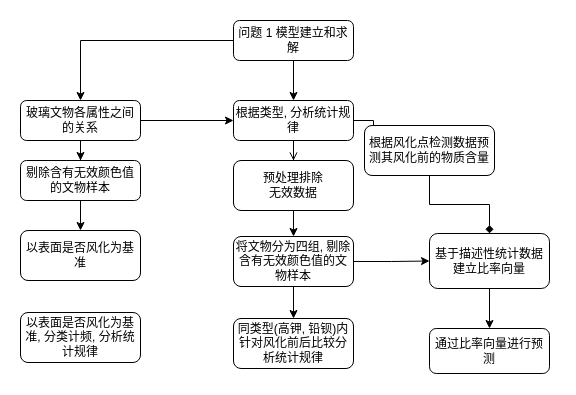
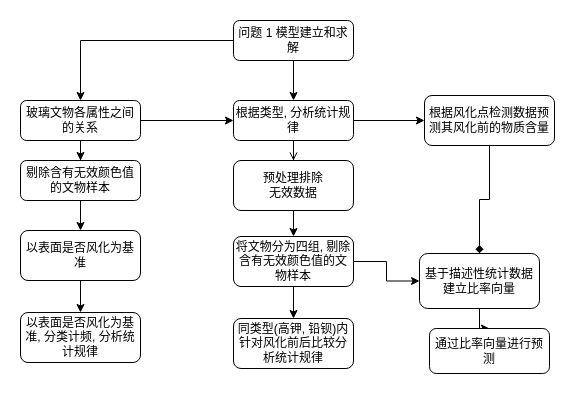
(430, 151) -> (490, 121)
(490, 261) -> (480, 281)
none -> (81, 301)
